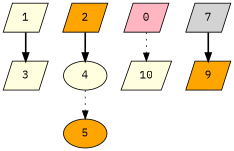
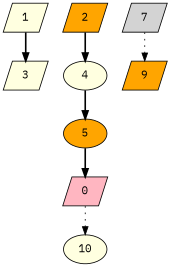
(208, 43) -> (145, 43)
(146, 76) -> (85, 249)
(85, 101) -> (85, 101)
none -> (85, 158)
